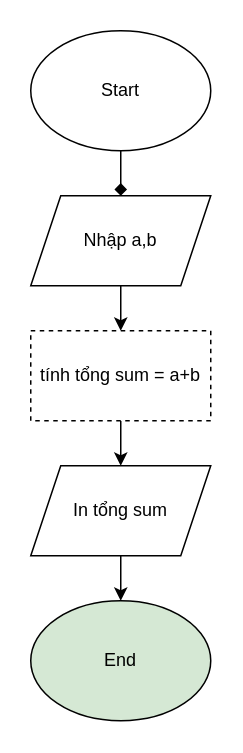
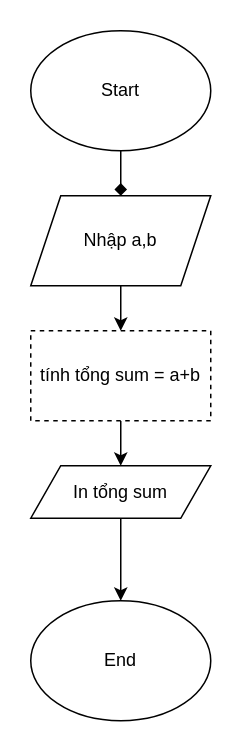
(121, 511) -> (121, 492)
(121, 661) -> (121, 661)
